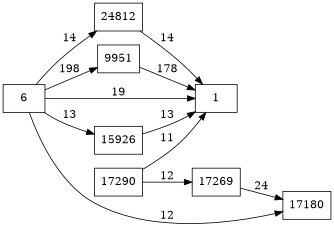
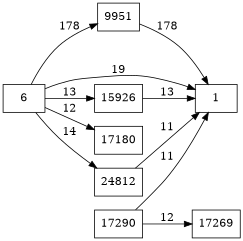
(167, 38) -> (167, 127)
(70, 69) -> (70, 27)
(258, 193) -> none
